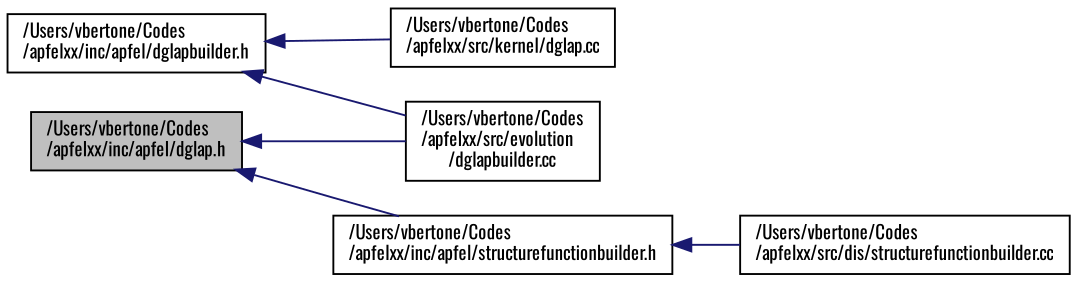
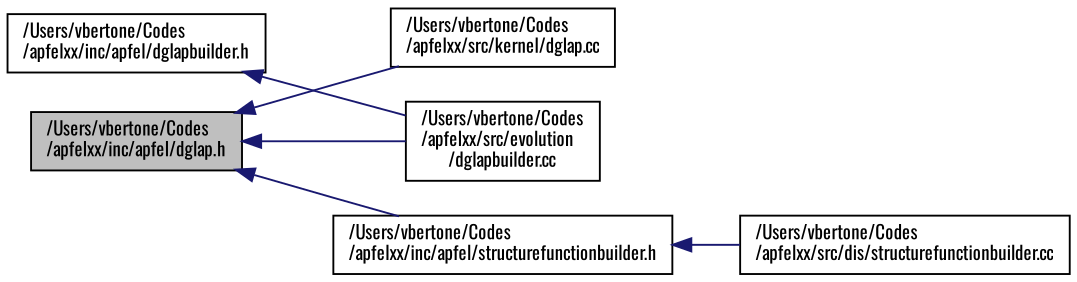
(338, 40) -> (337, 84)
